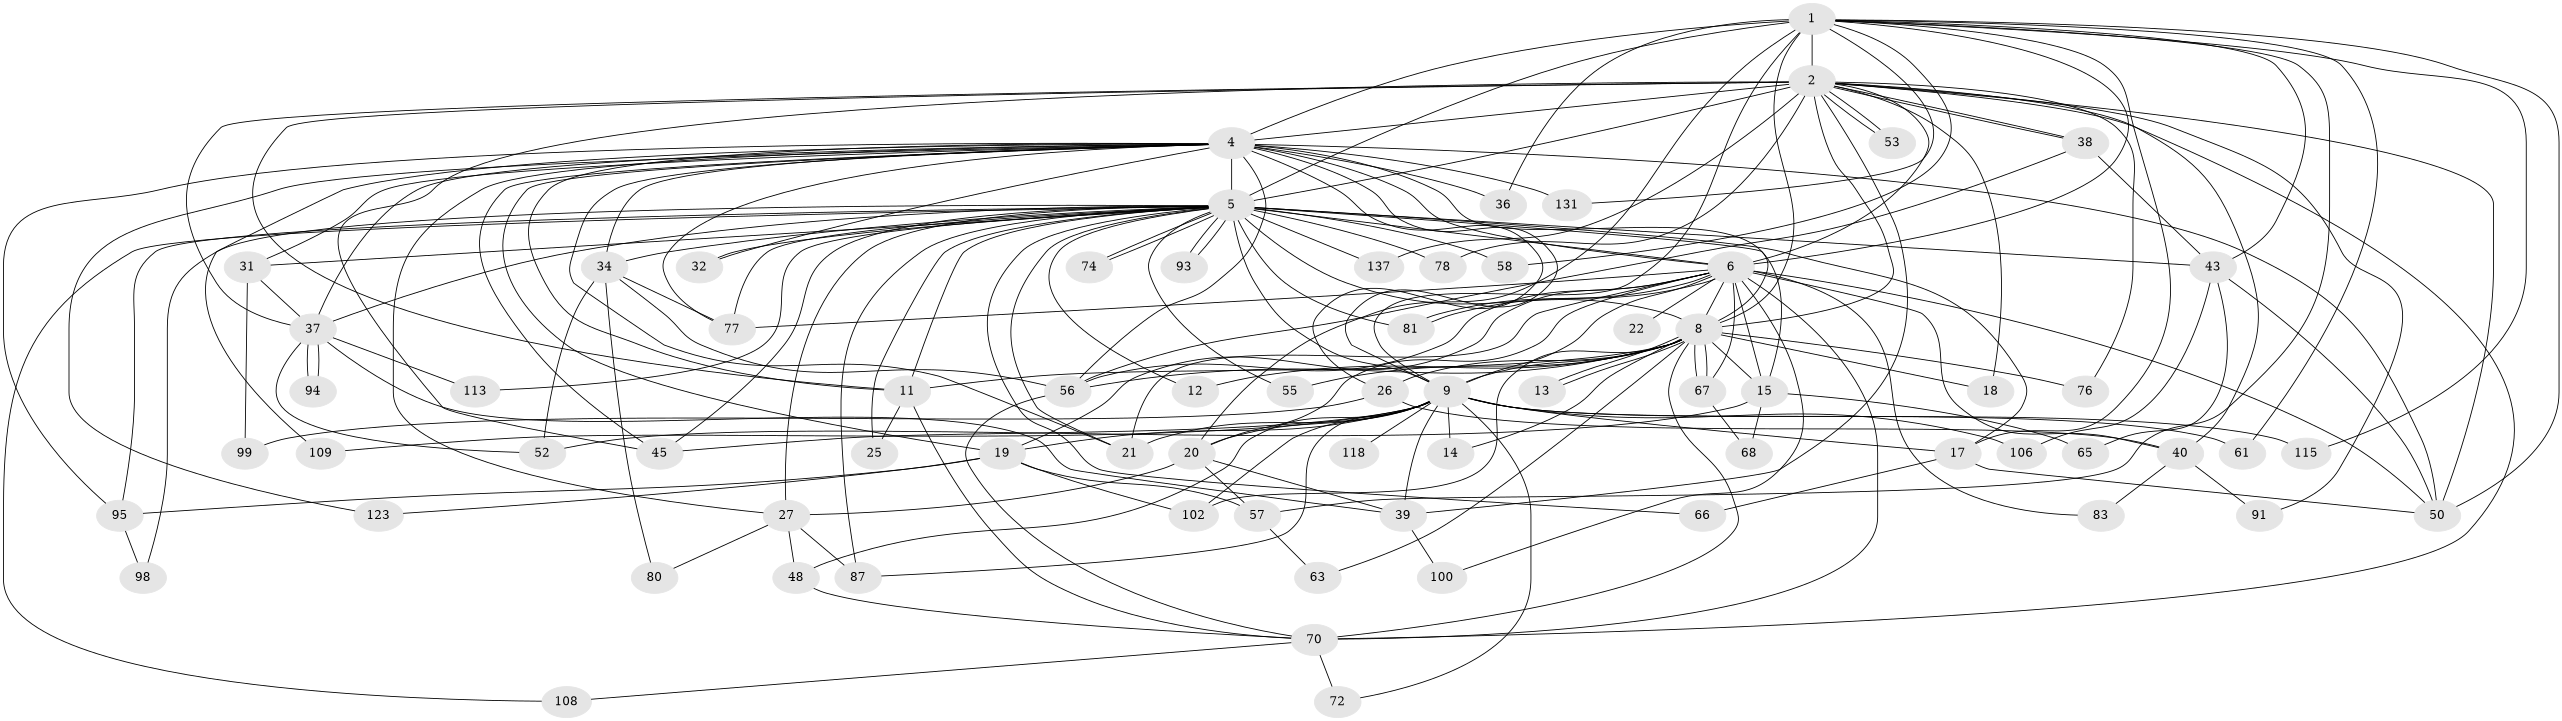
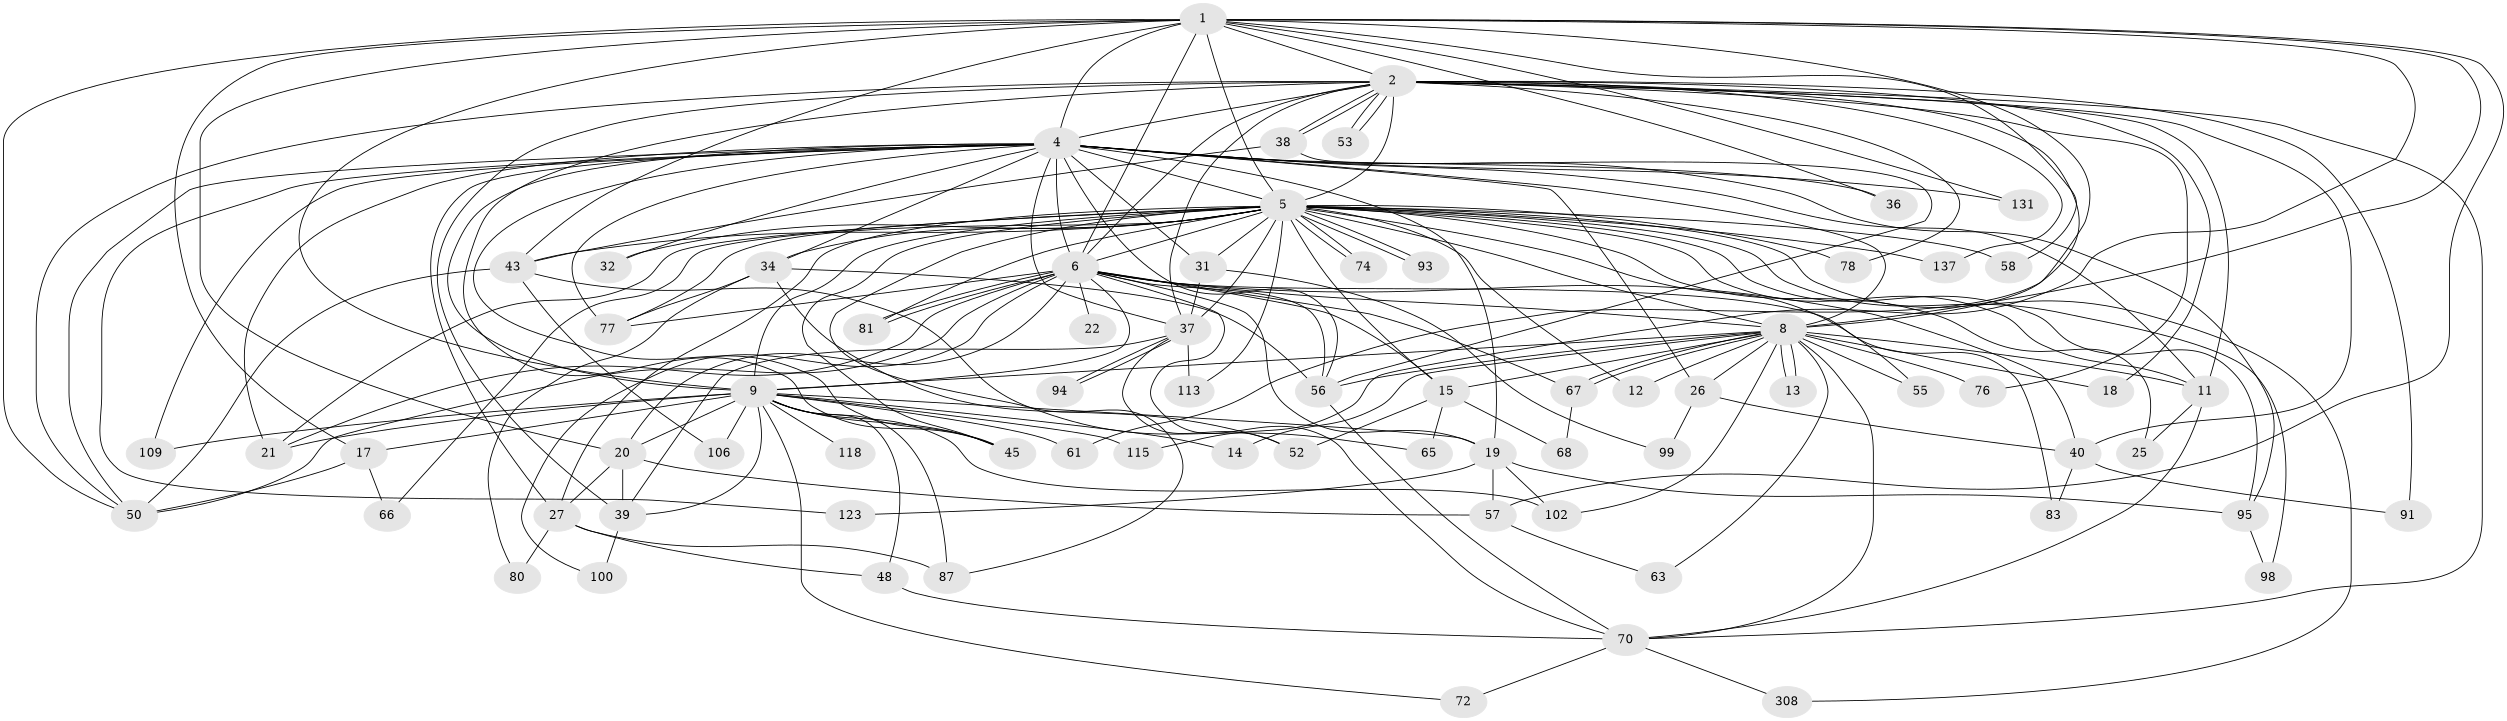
(1771, 250) -> none
(567, 702) -> (1787, 702)
